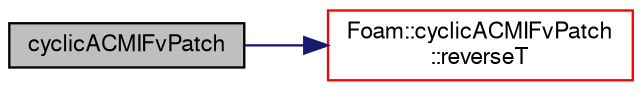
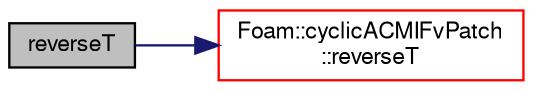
(127, 45) -> (72, 45)
